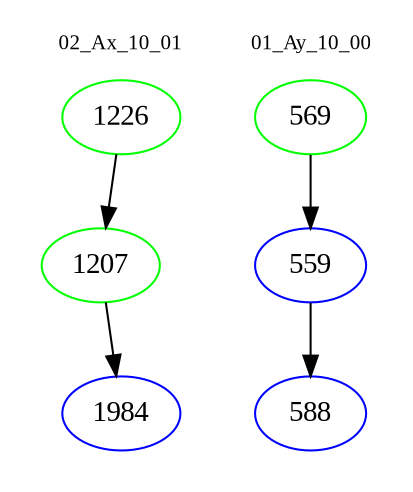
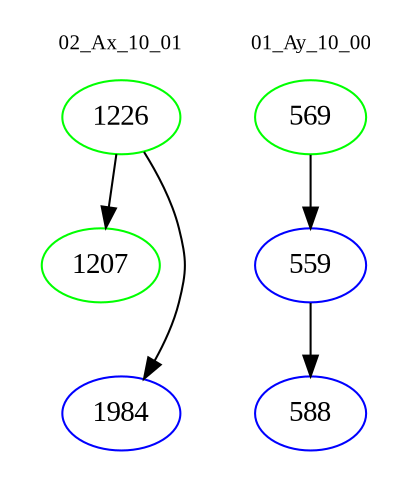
(110, 329) -> (184, 255)
